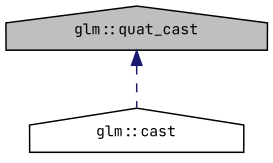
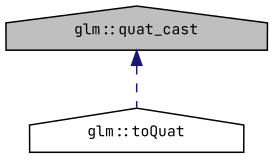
(137, 133) -> (137, 133)
